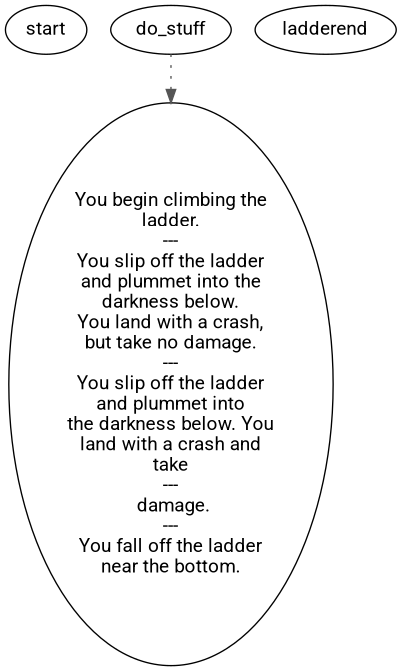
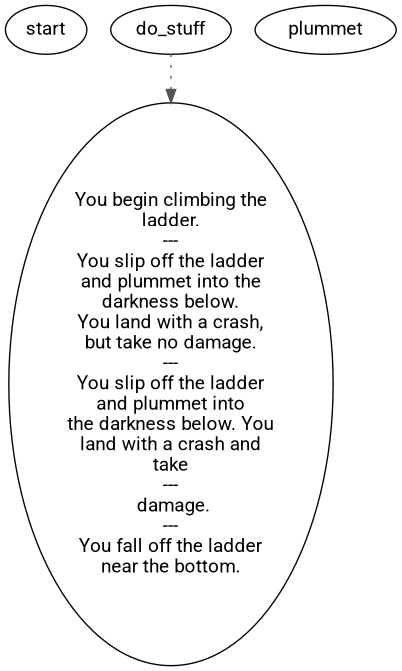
(326, 30) -> (326, 30)
